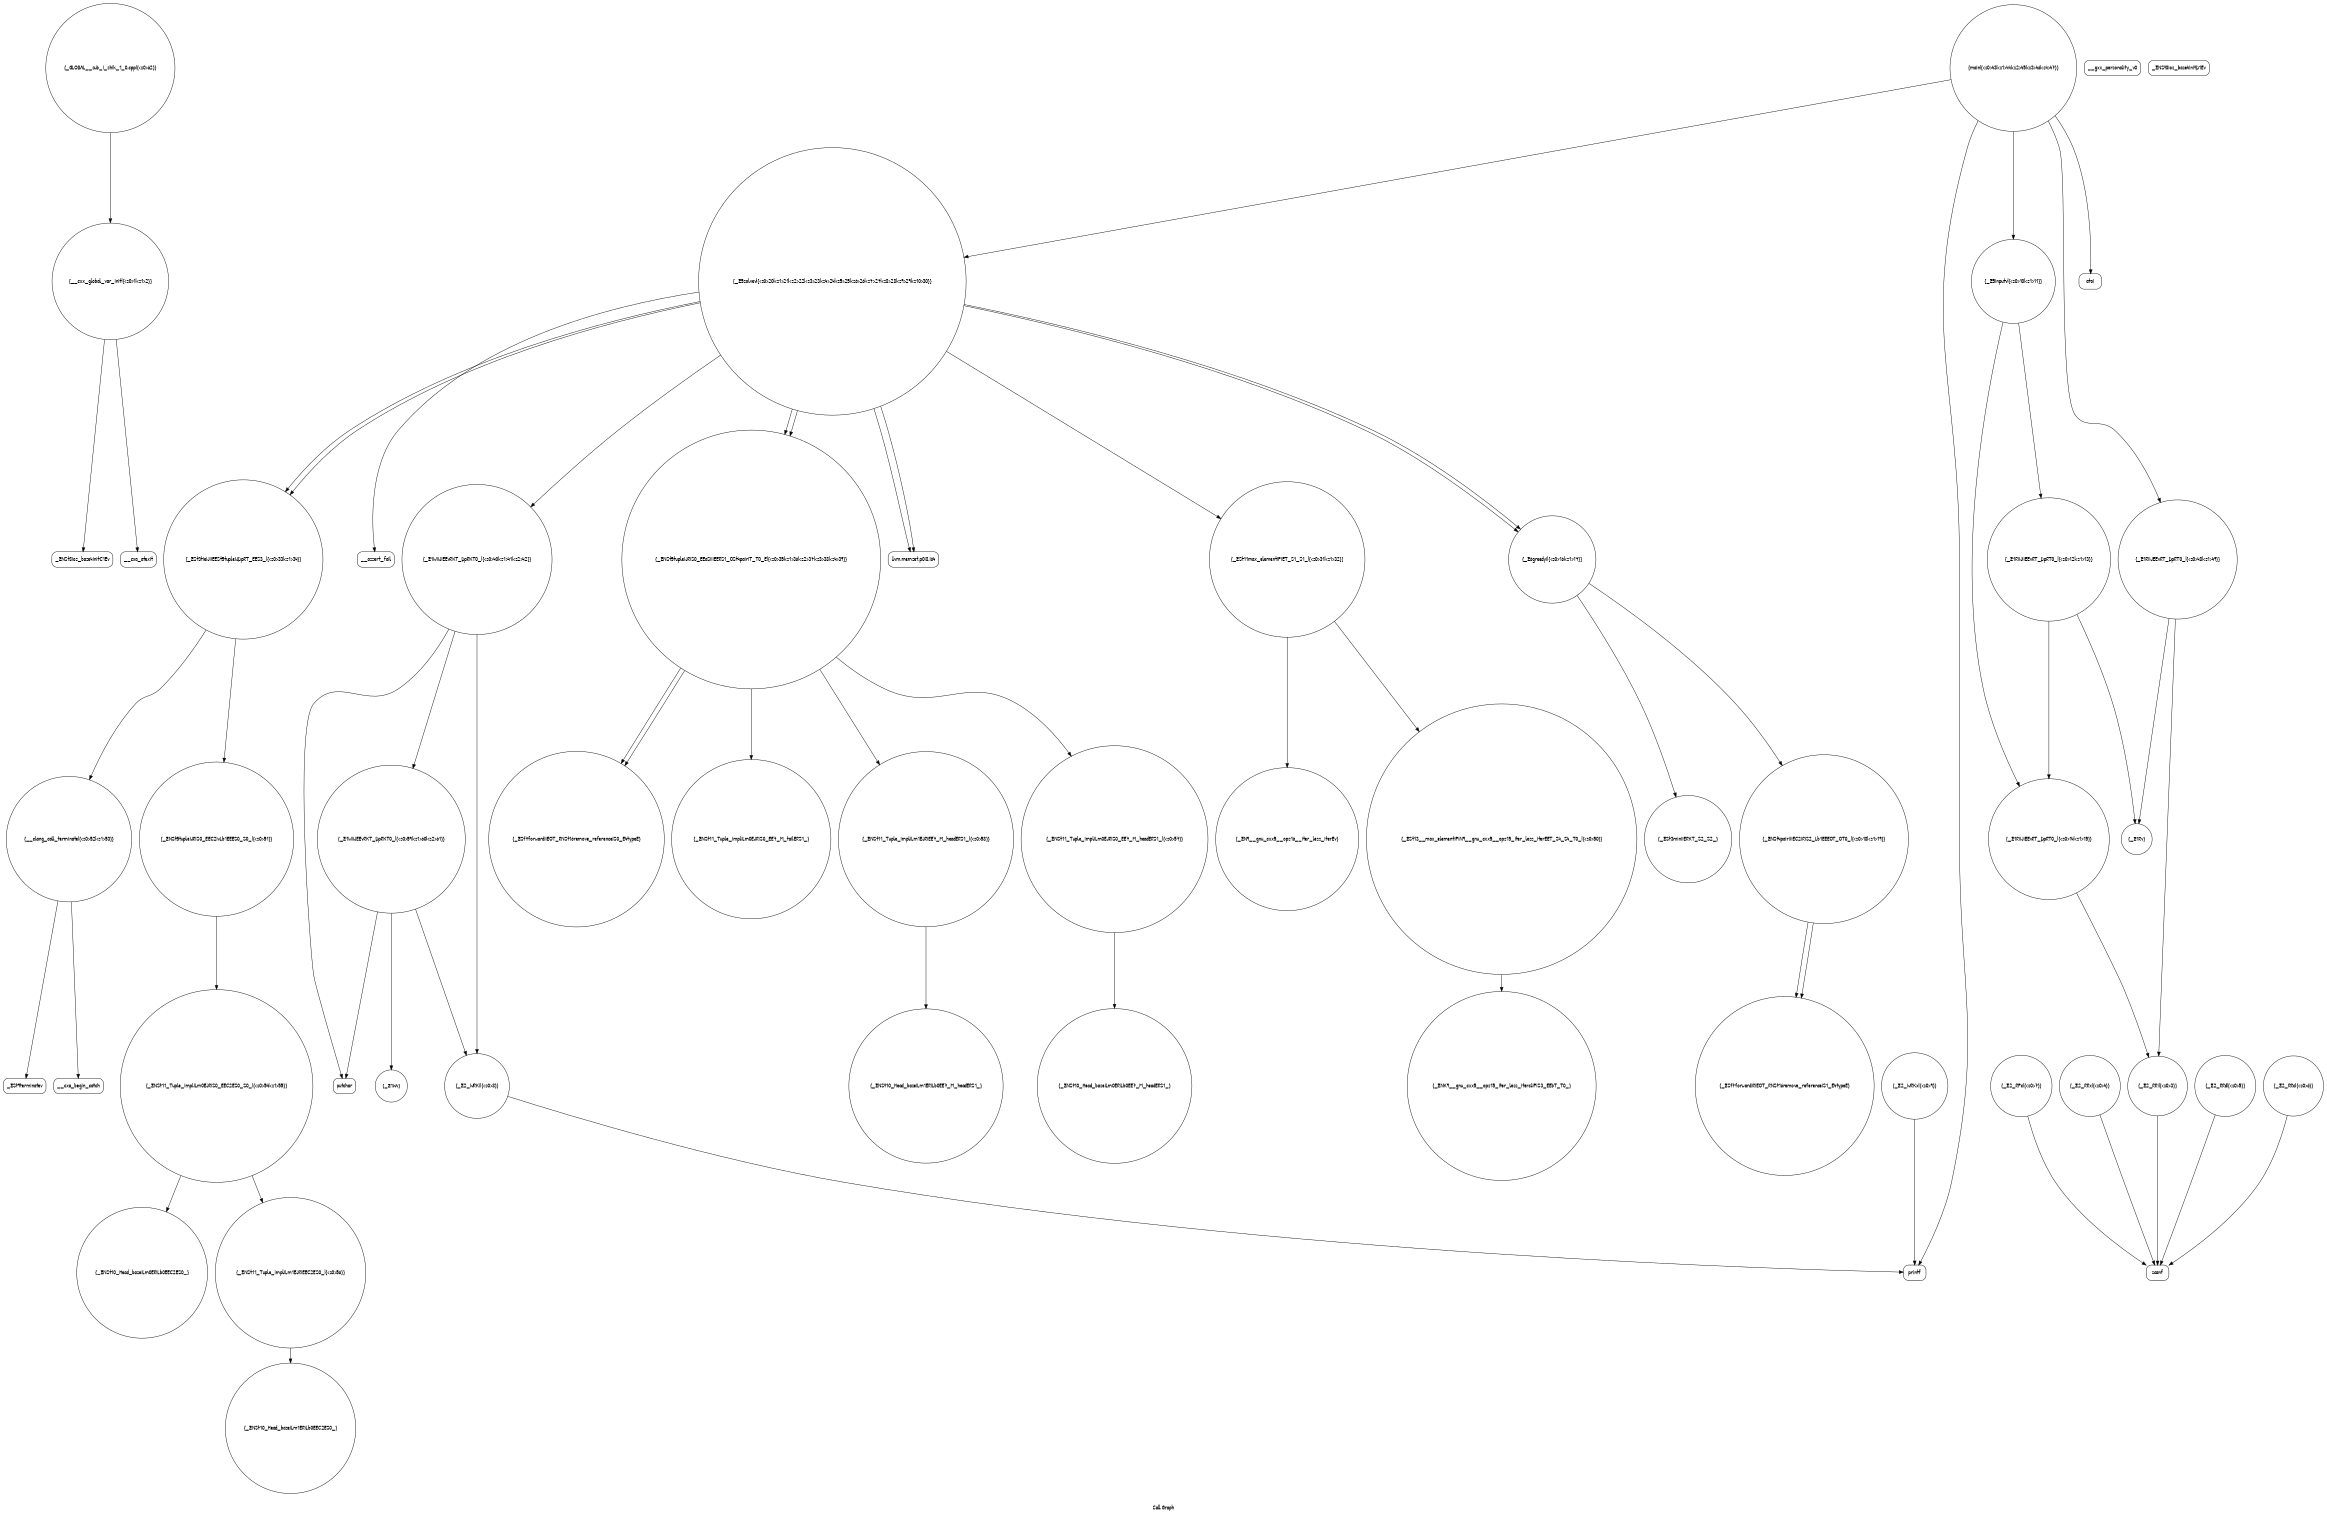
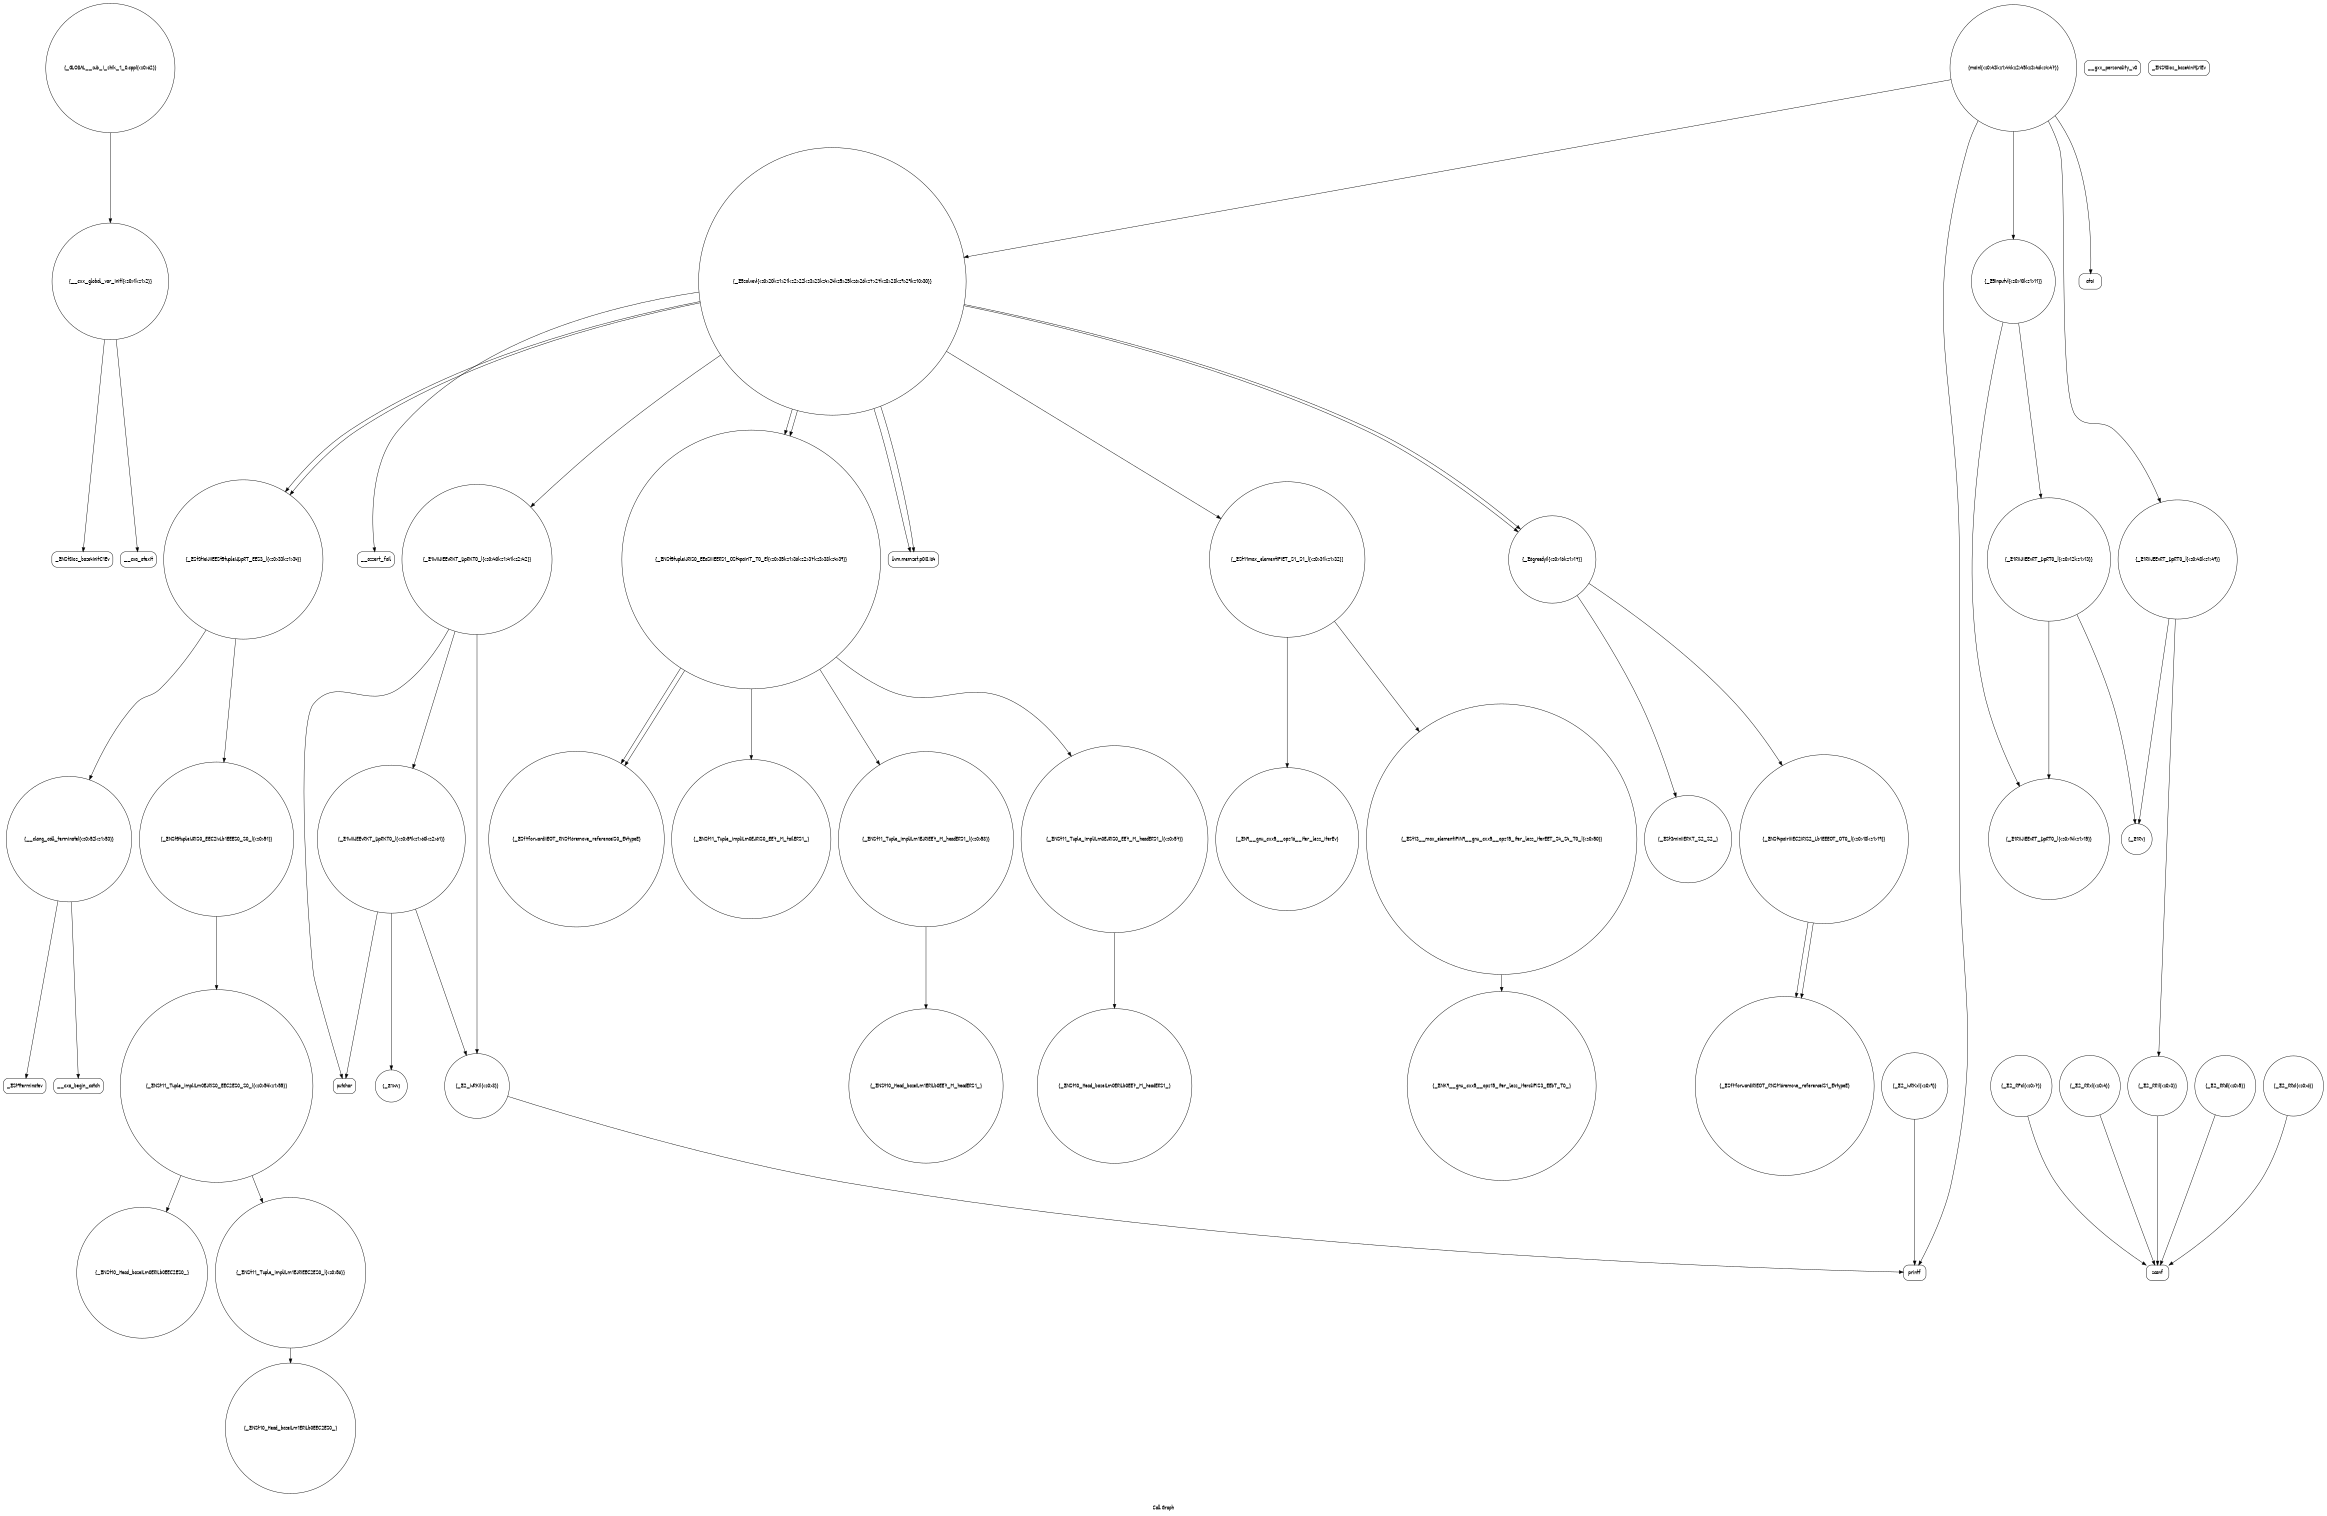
(2116, 971) -> none
